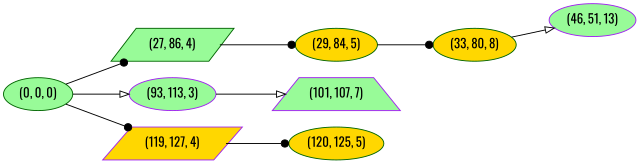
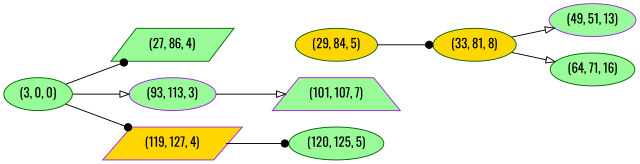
(593, 20) -> (593, 20)
(254, 45) -> none
(475, 45) -> (475, 45)
none -> (593, 69)
(38, 94) -> (38, 94)
(336, 143) -> (336, 143)
